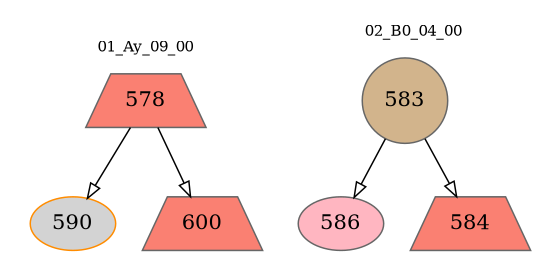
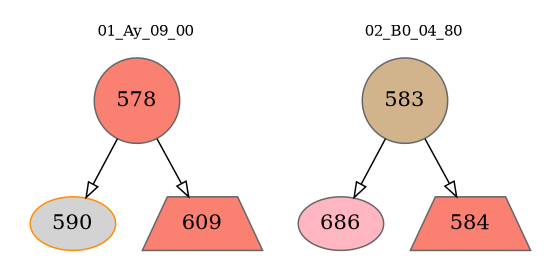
(414, 32) -> (414, 32)
(146, 101) -> (137, 101)
(202, 224) -> (202, 224)
(341, 224) -> (341, 224)
